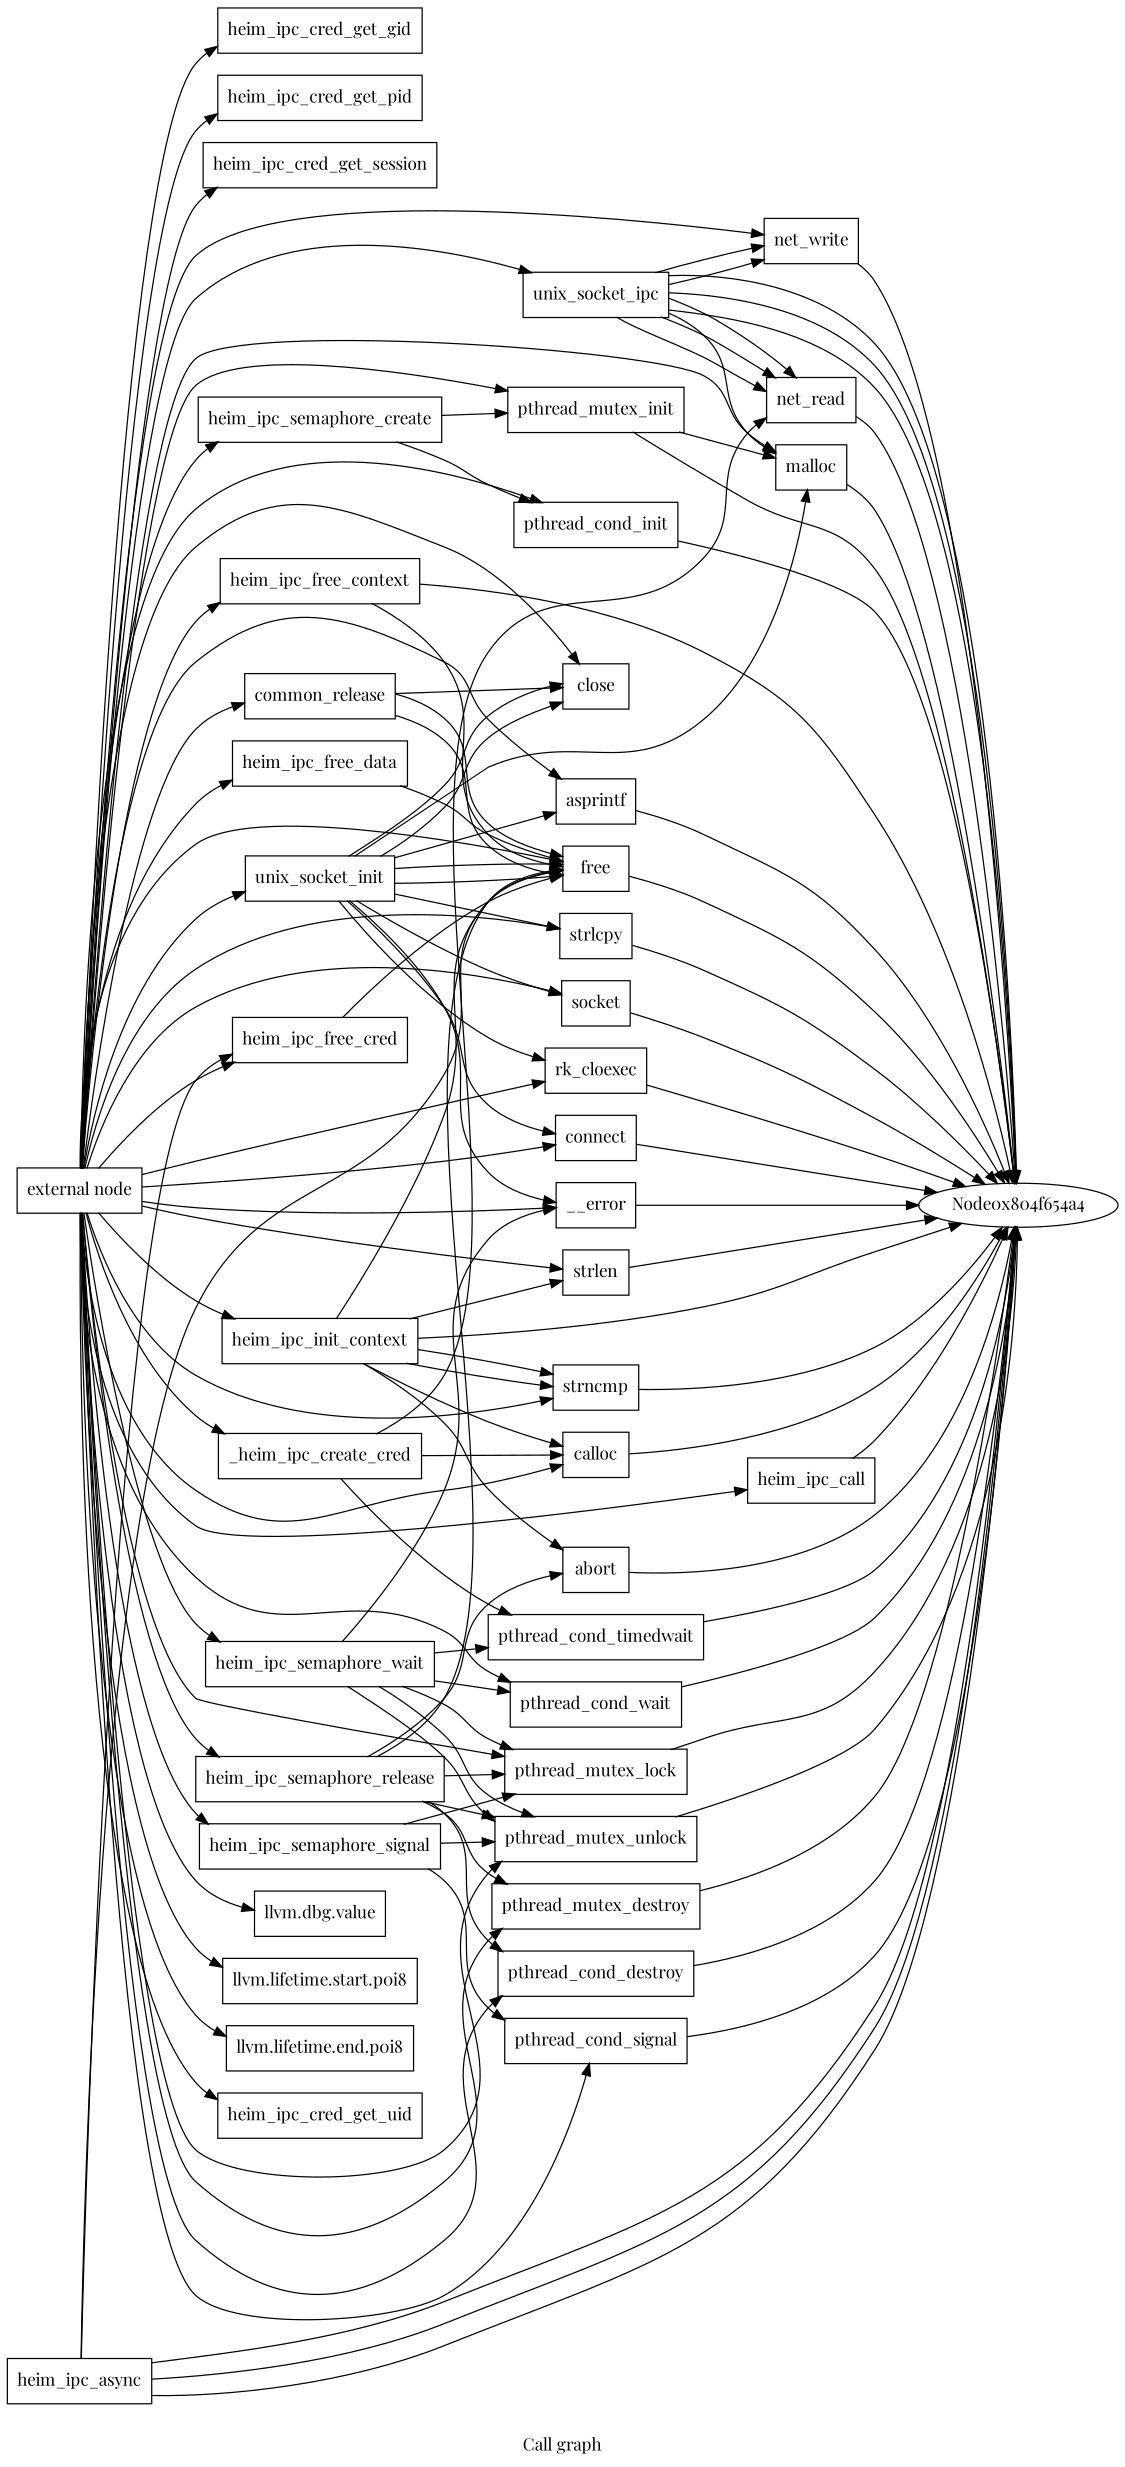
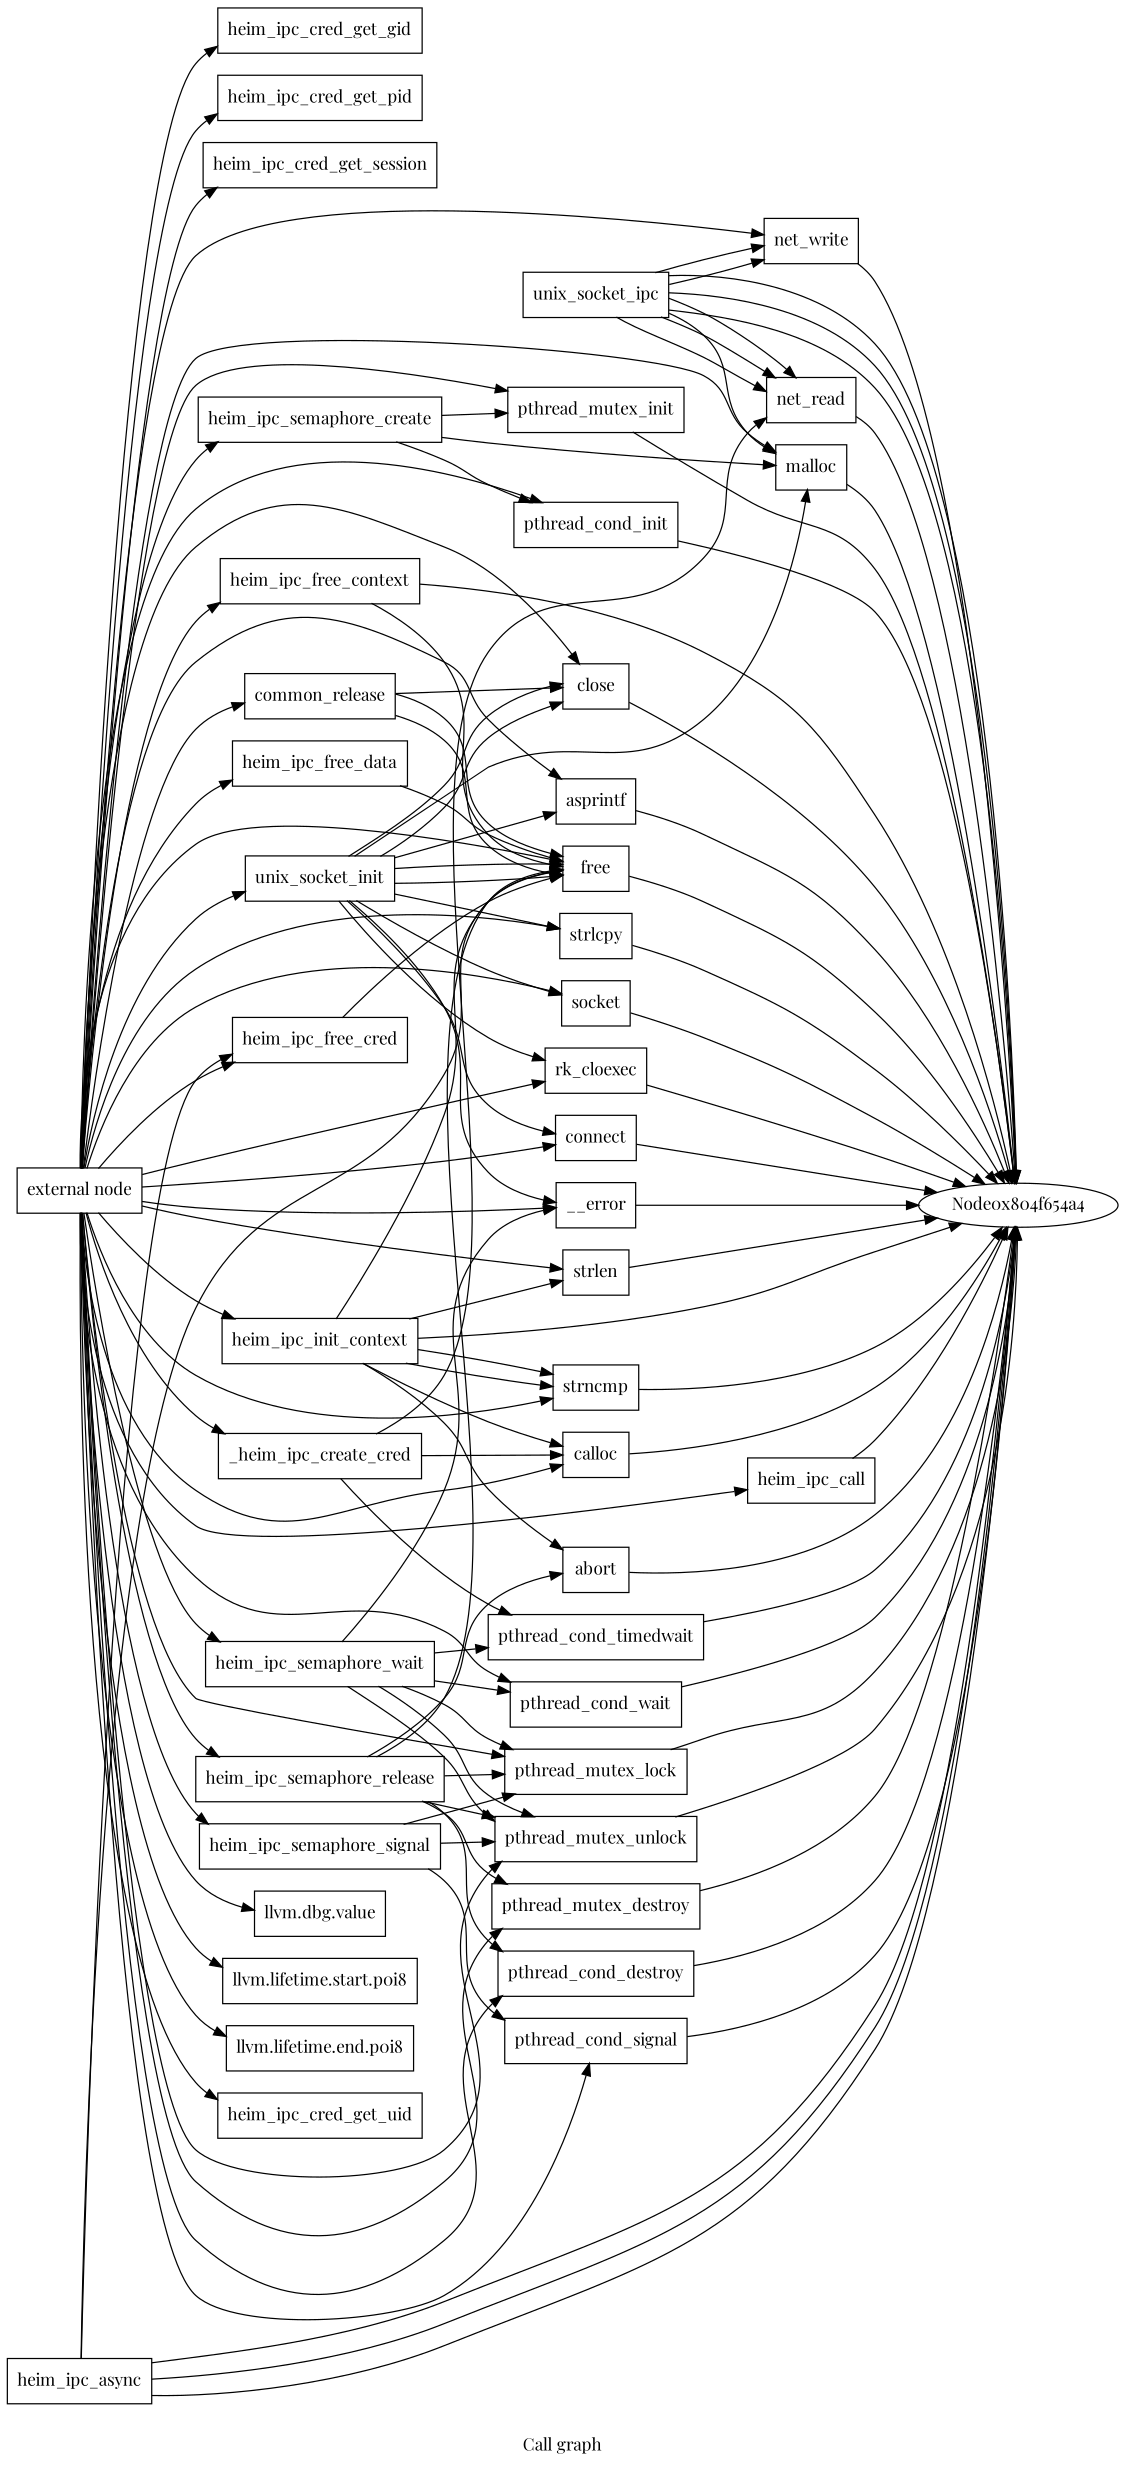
(157, 411) -> none
(721, 443) -> (602, 454)
none -> (877, 890)
